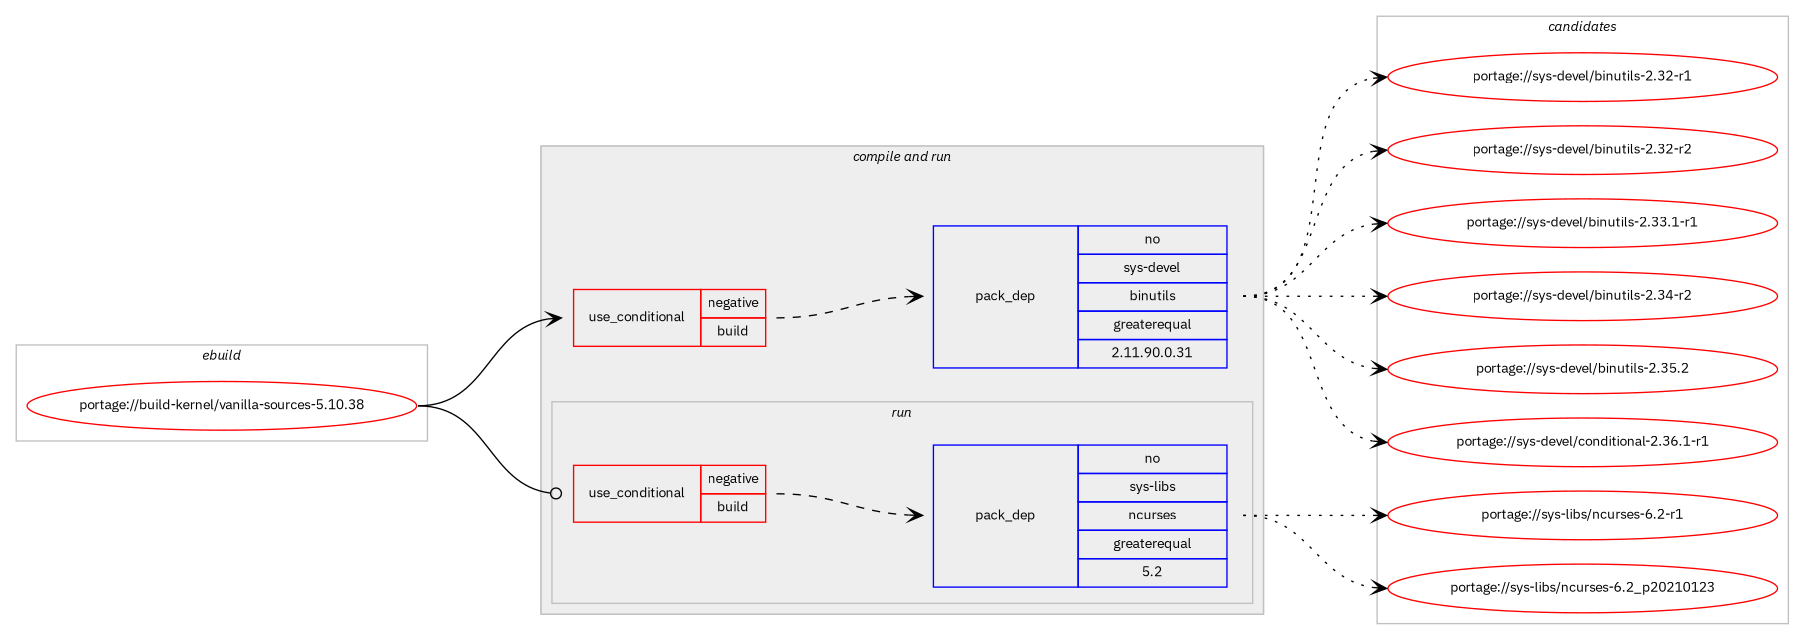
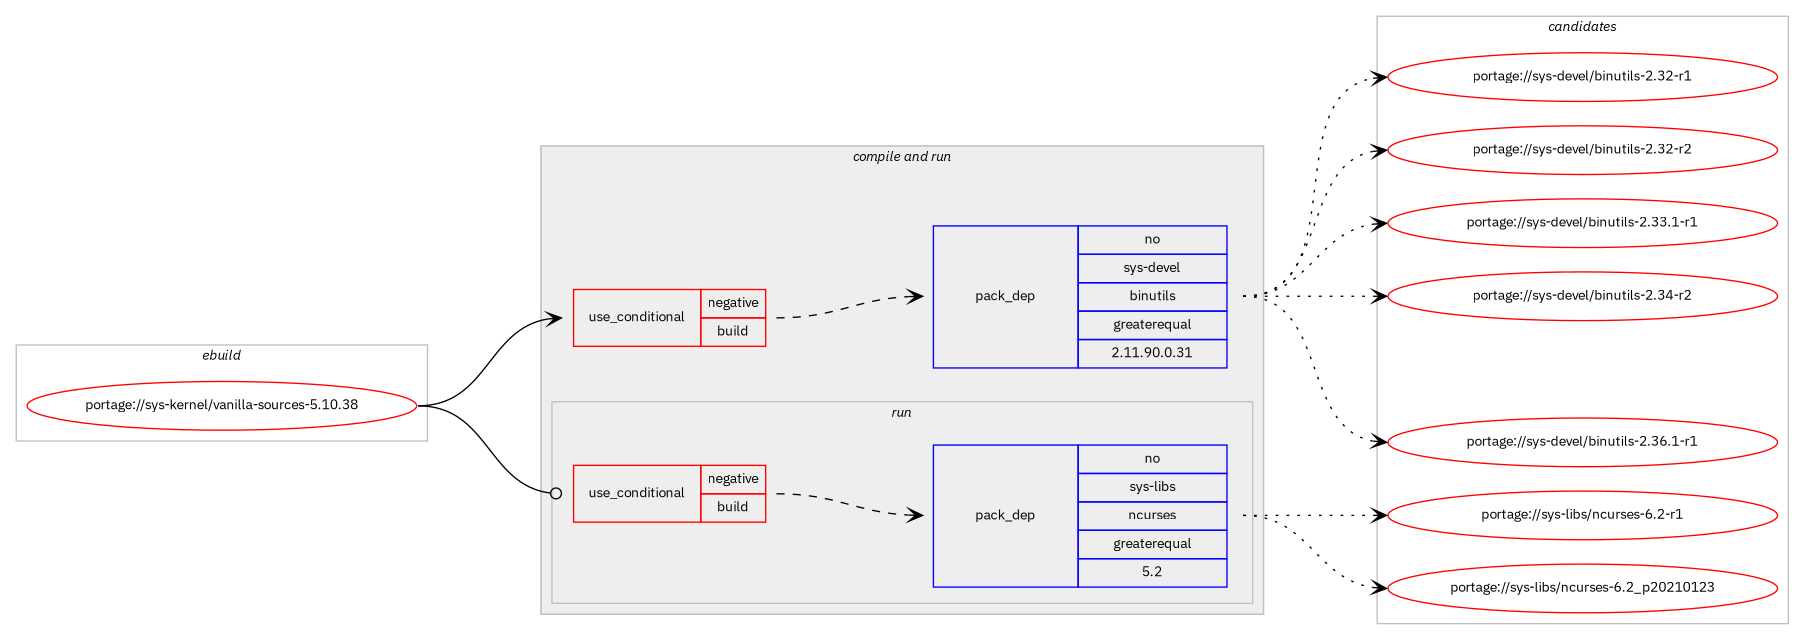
(1583, 369) -> none
(222, 406) -> (222, 406)
(1583, 442) -> (1583, 442)
